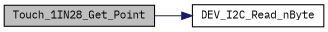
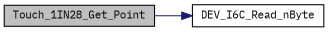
(258, 16) -> (258, 16)
